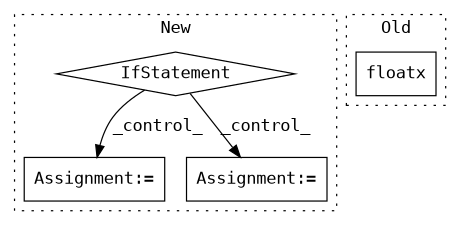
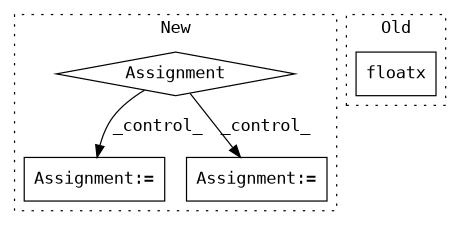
(176, 74) -> (176, 74)
